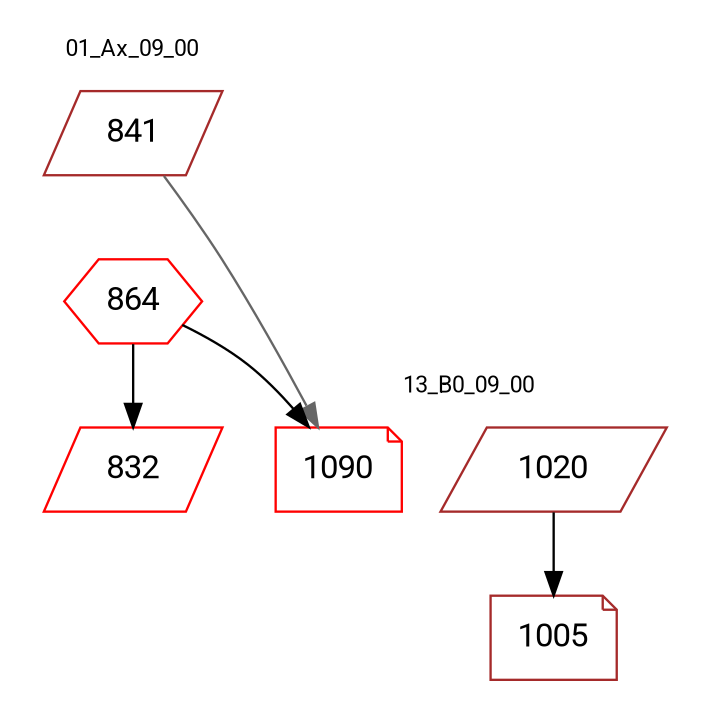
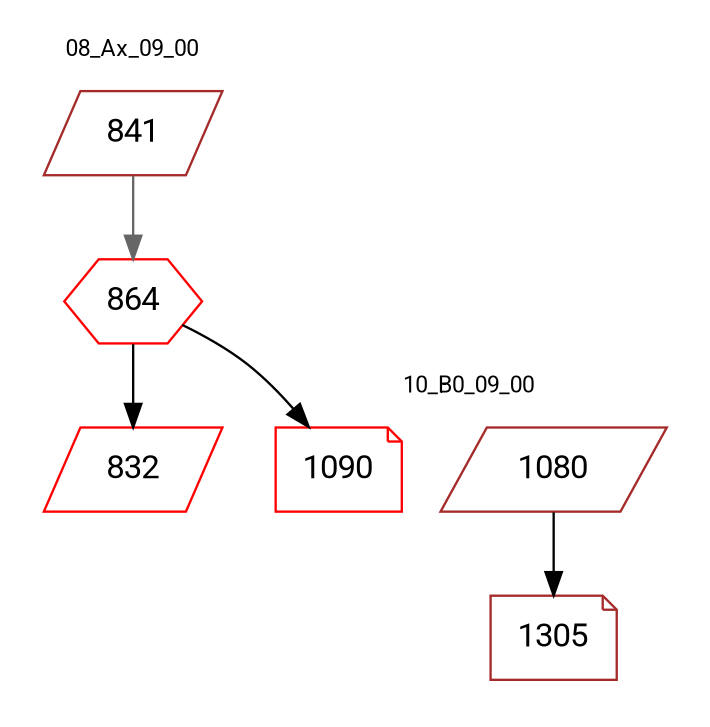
(133, 50) -> (133, 50)
(254, 311) -> (133, 206)
(470, 387) -> (470, 387)
(554, 470) -> (554, 470)
(554, 638) -> (554, 638)
